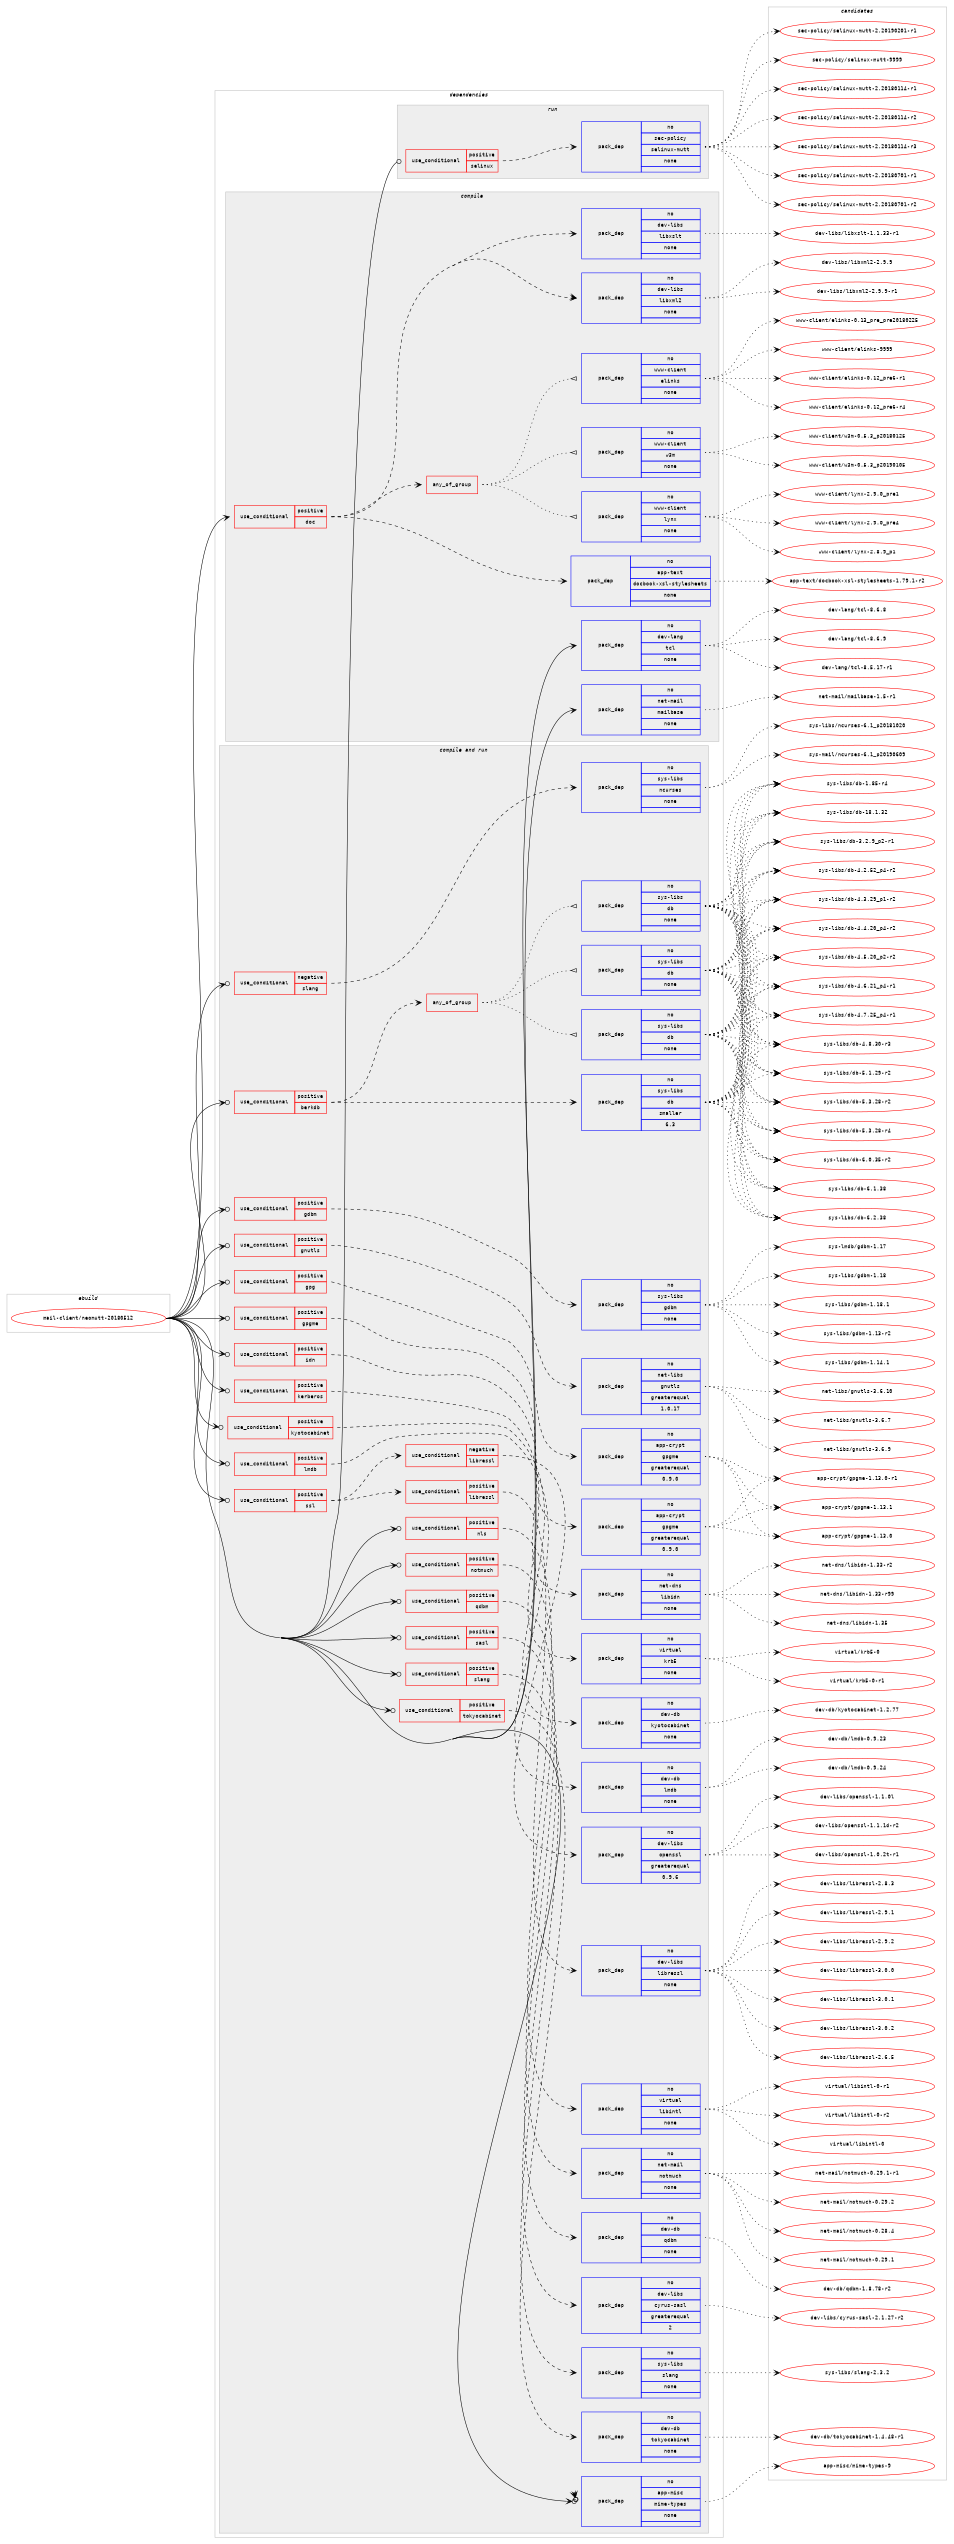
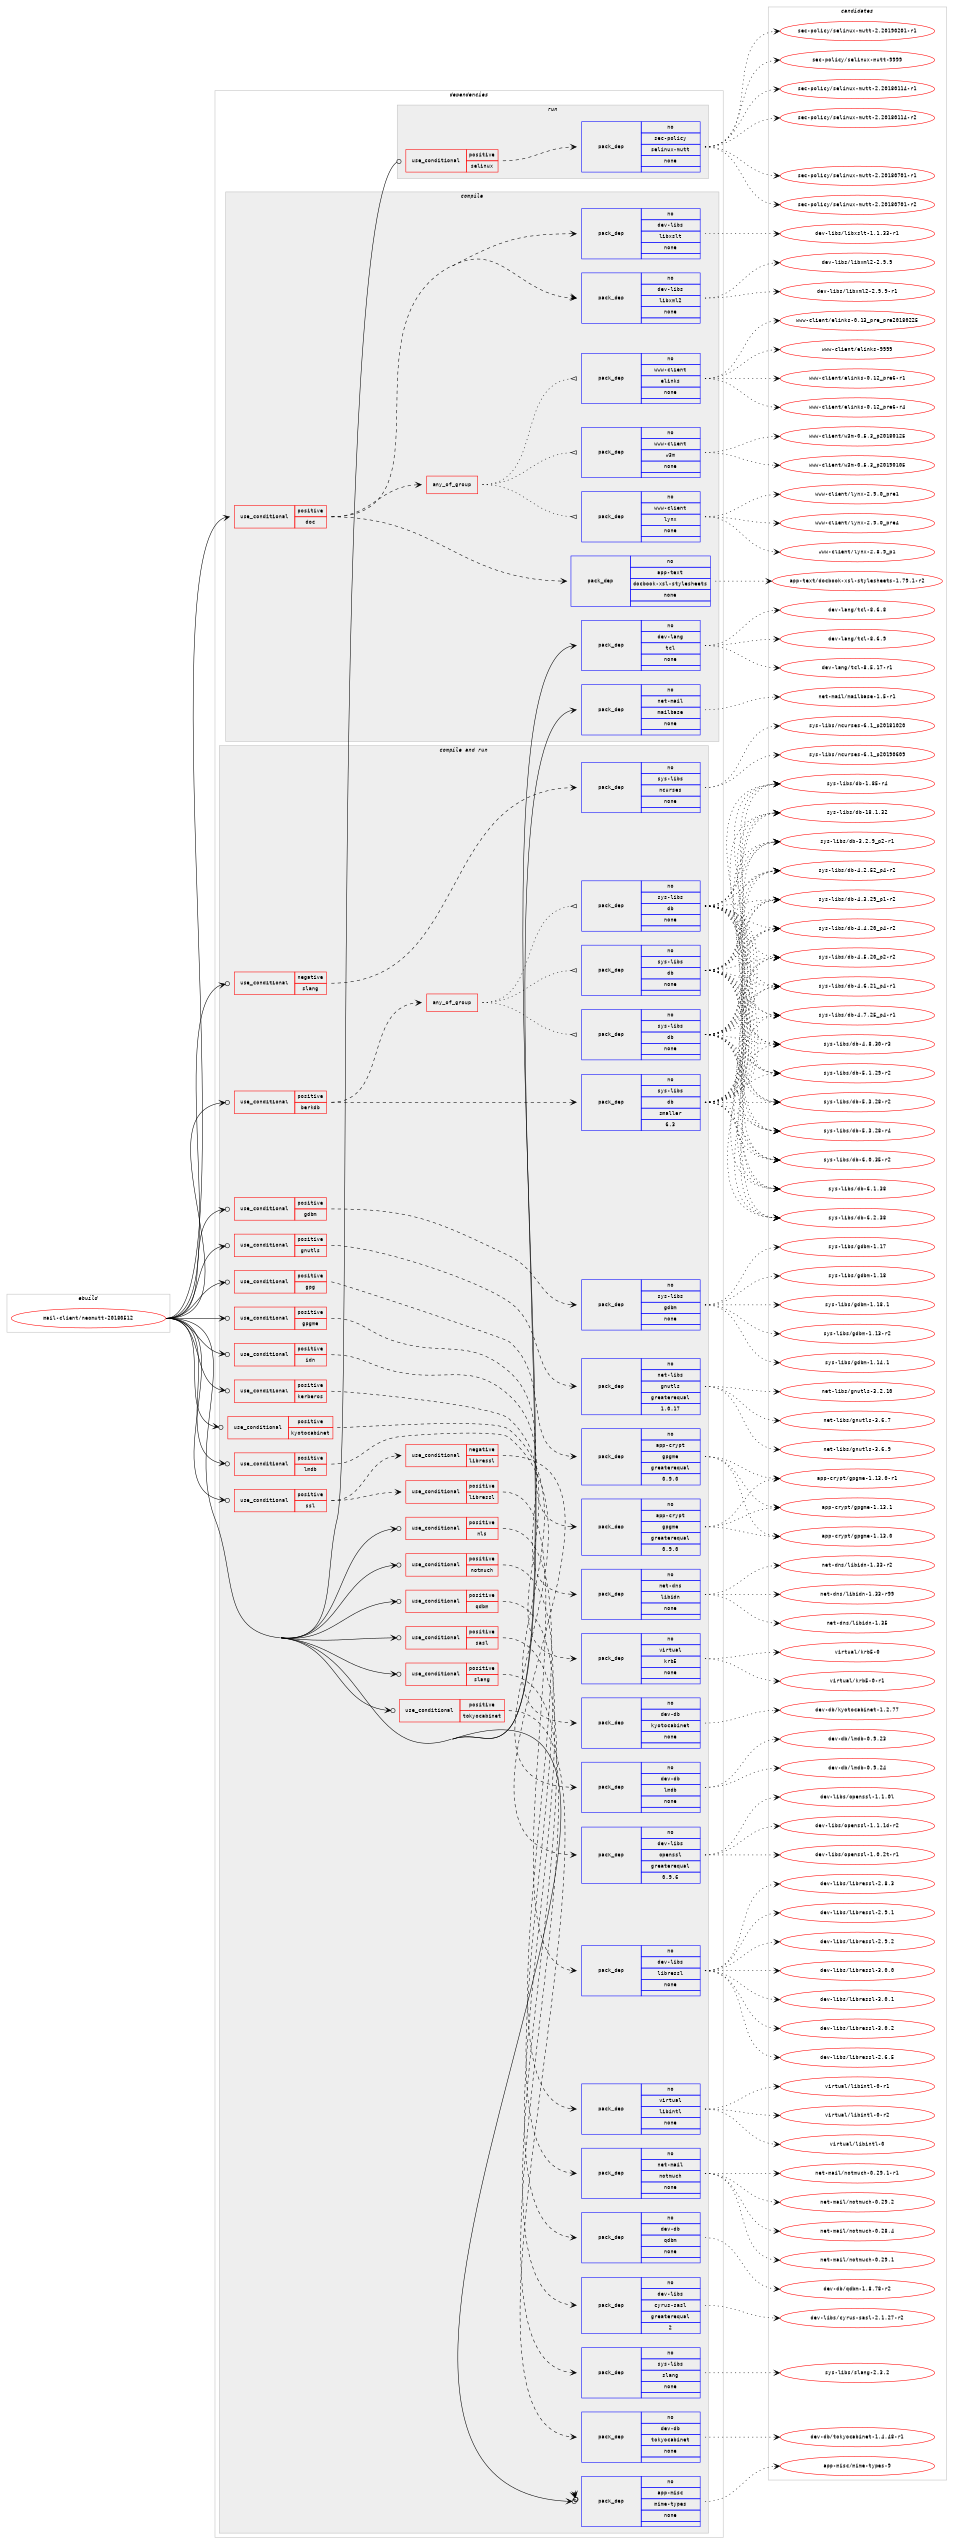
(857, 147) -> none
(857, 755) -> (857, 755)
(857, 1247) -> (857, 1247)
(857, 1392) -> (857, 1392)
